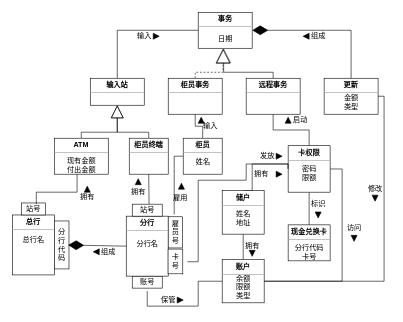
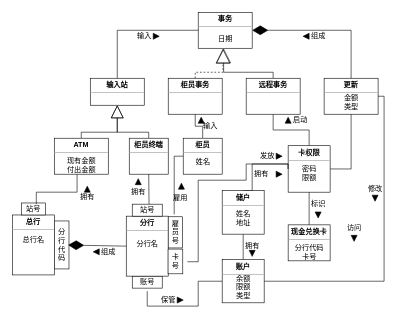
(342, 222) -> (351, 148)
